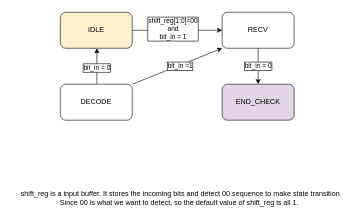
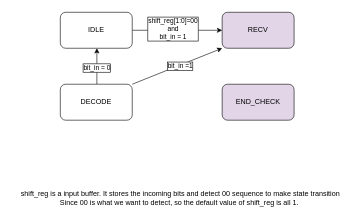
(96, 30) -> (96, 30)
(258, 30) -> (258, 30)
(258, 71) -> none
